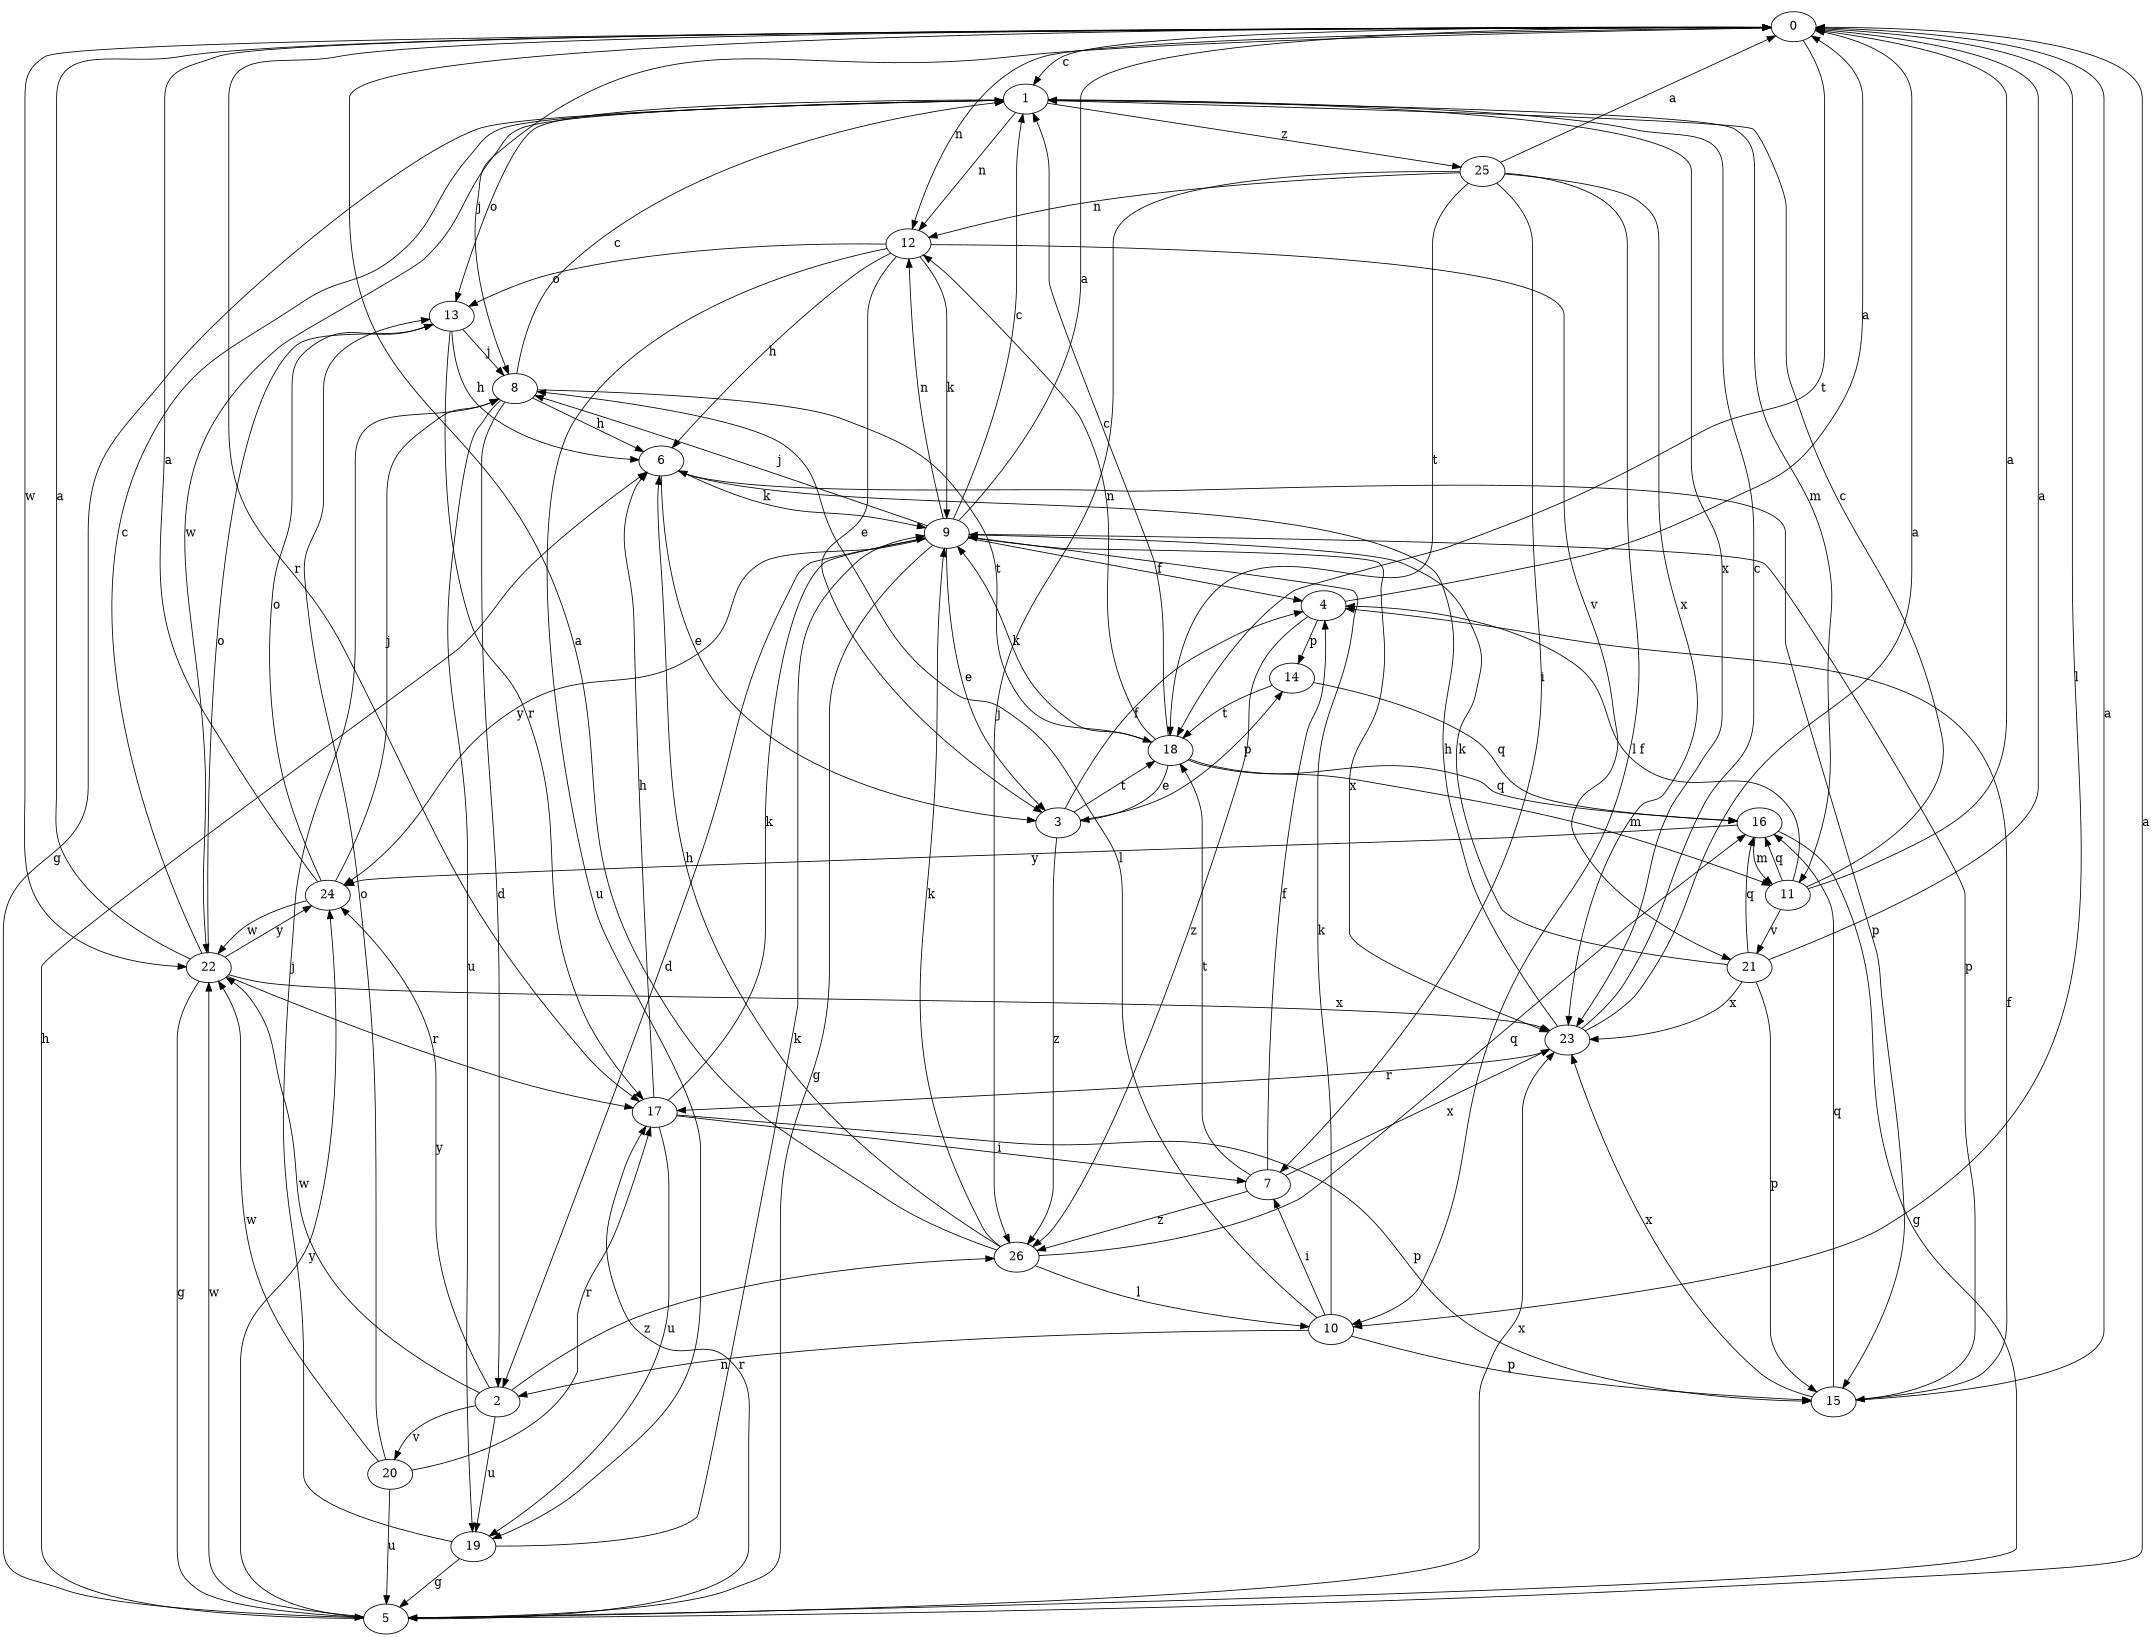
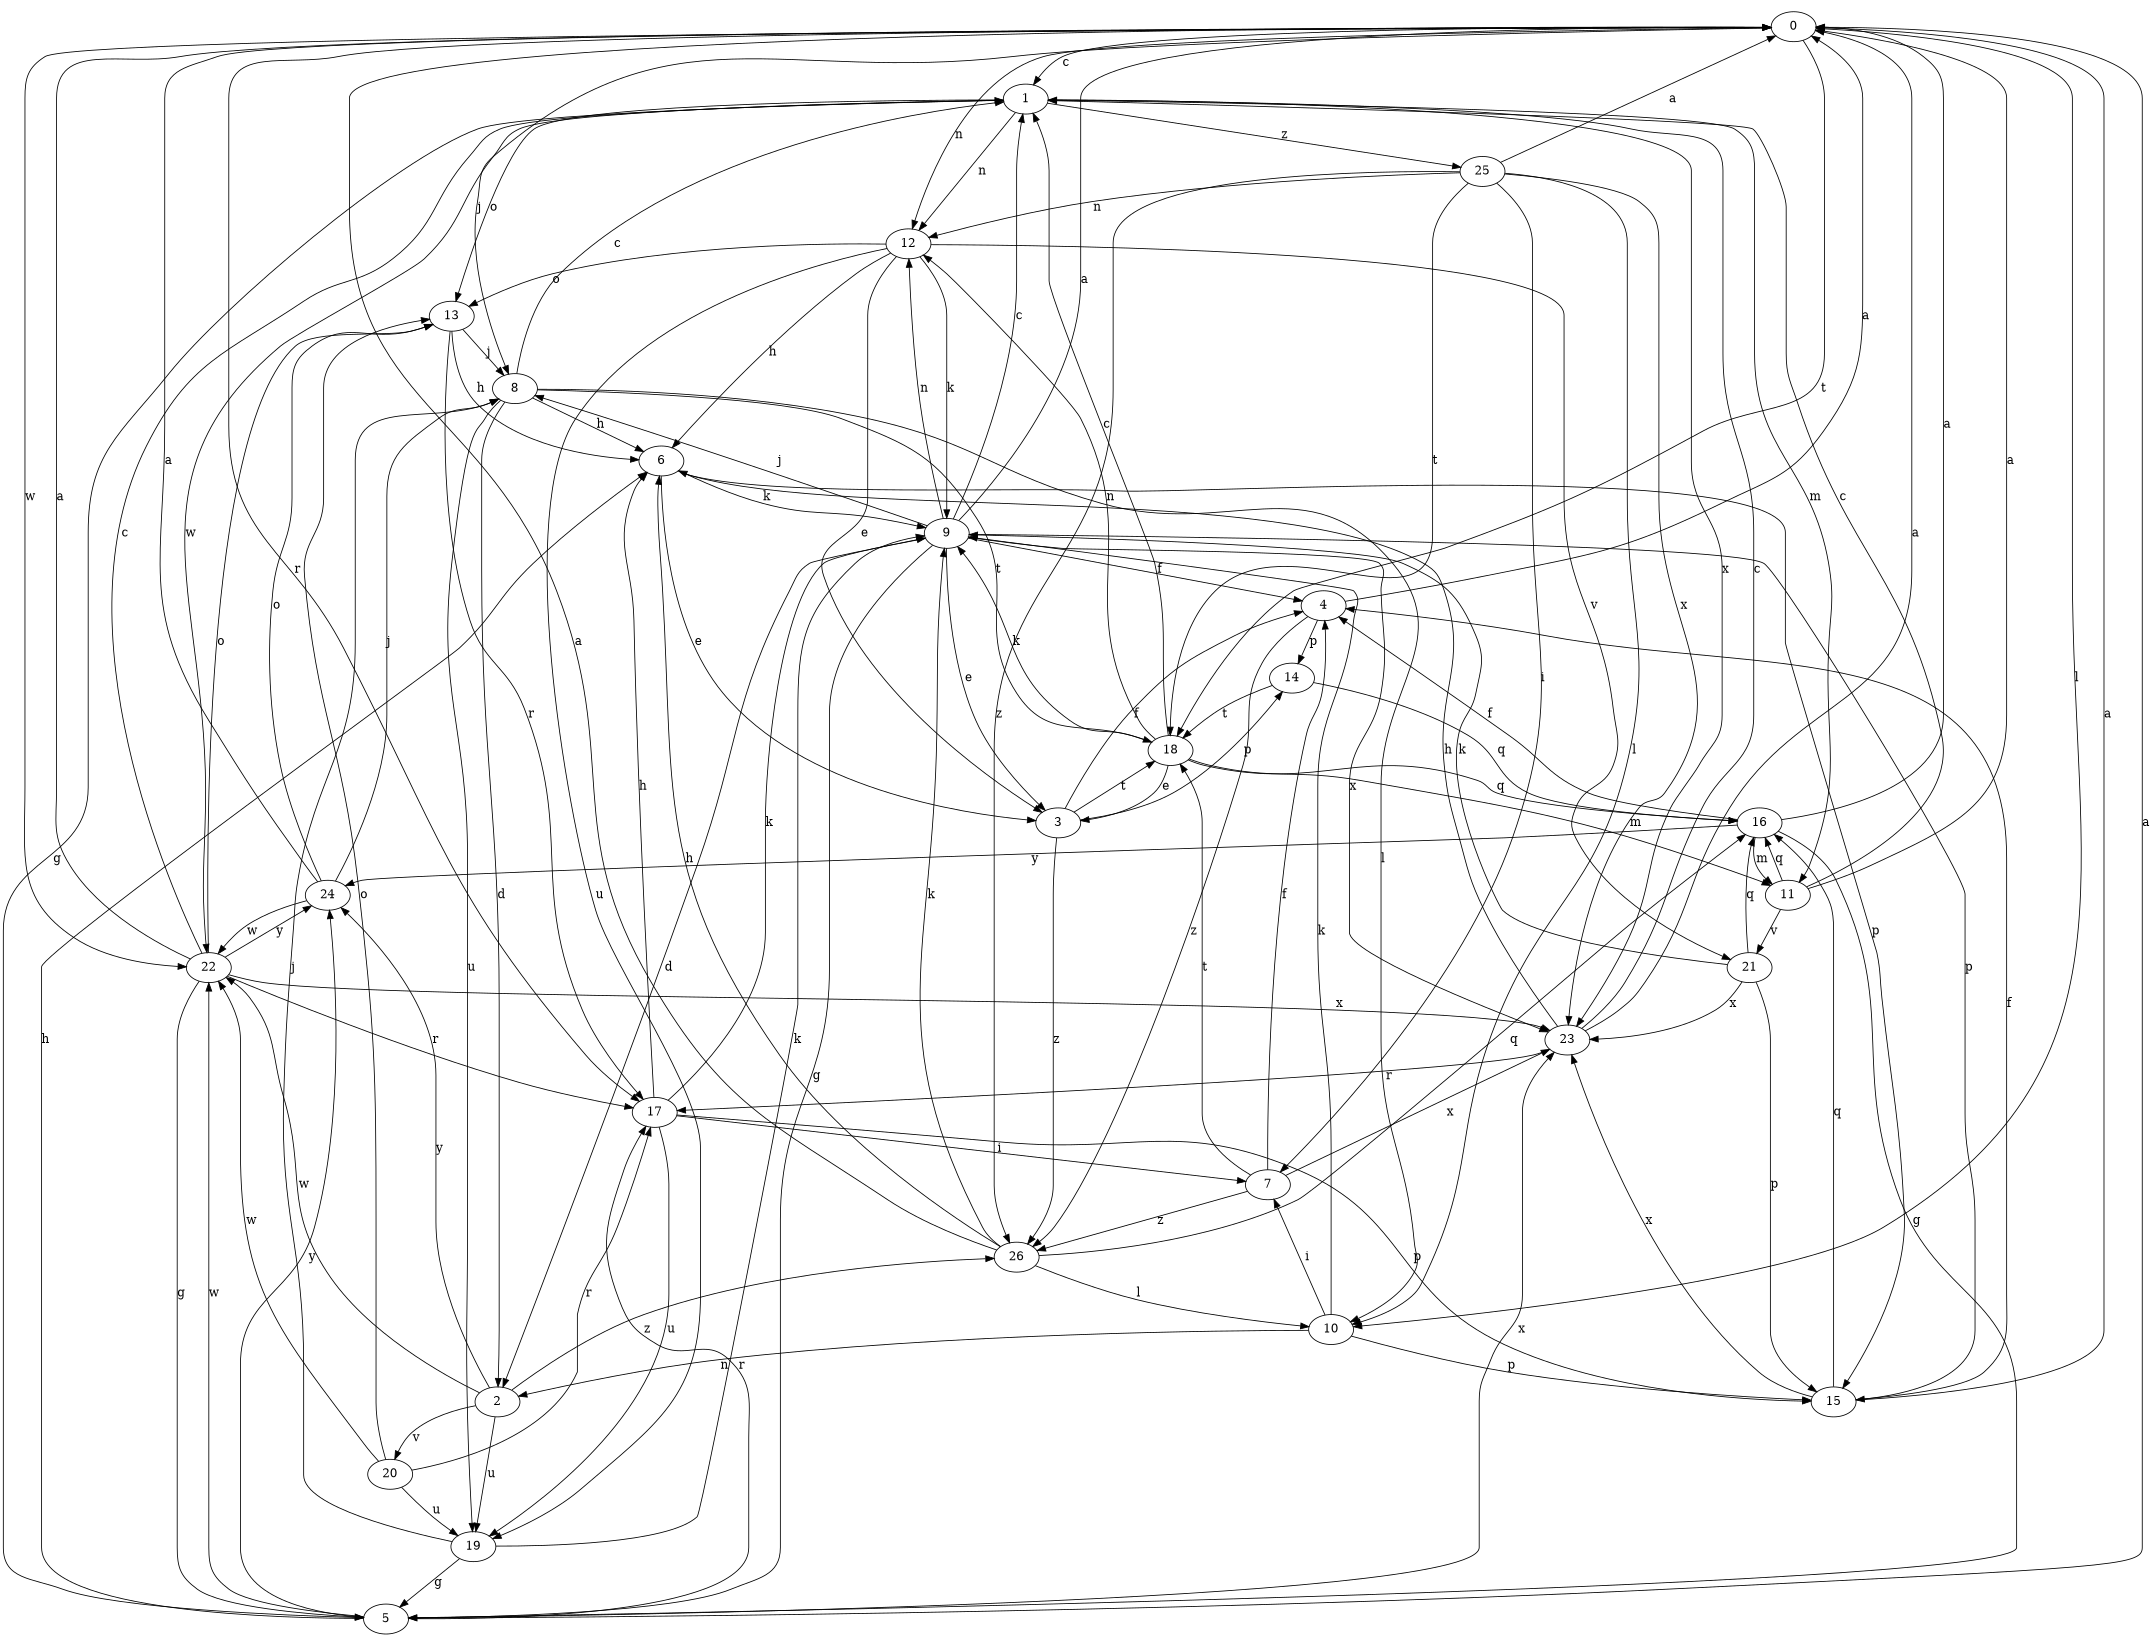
(2038, 490) -> (1943, 434)
(627, 679) -> none
(999, 714) -> (999, 714)
(1608, 718) -> (1529, 751)
(1047, 745) -> (1359, 532)
(388, 1542) -> (425, 1510)
